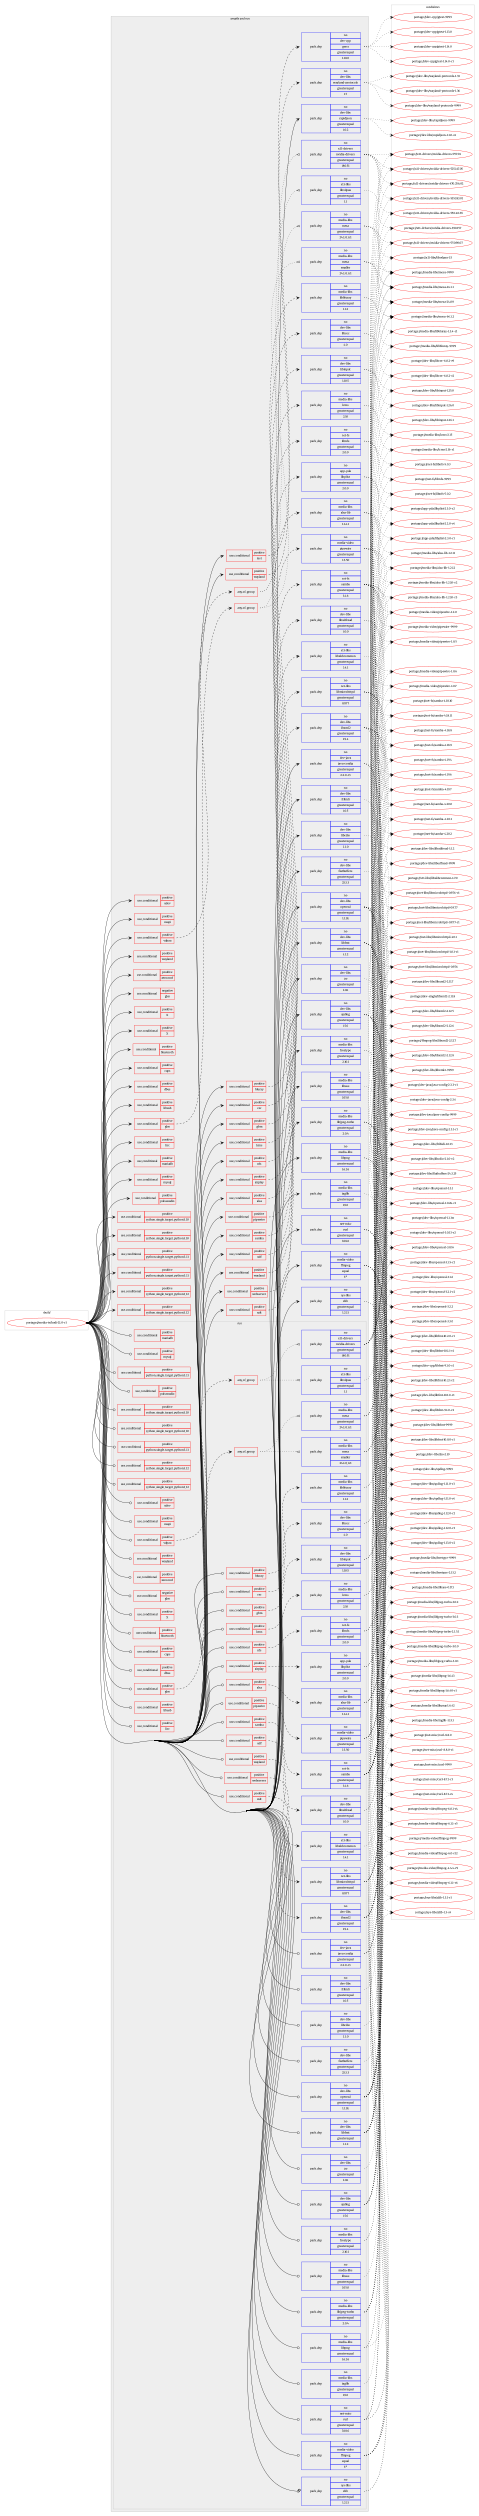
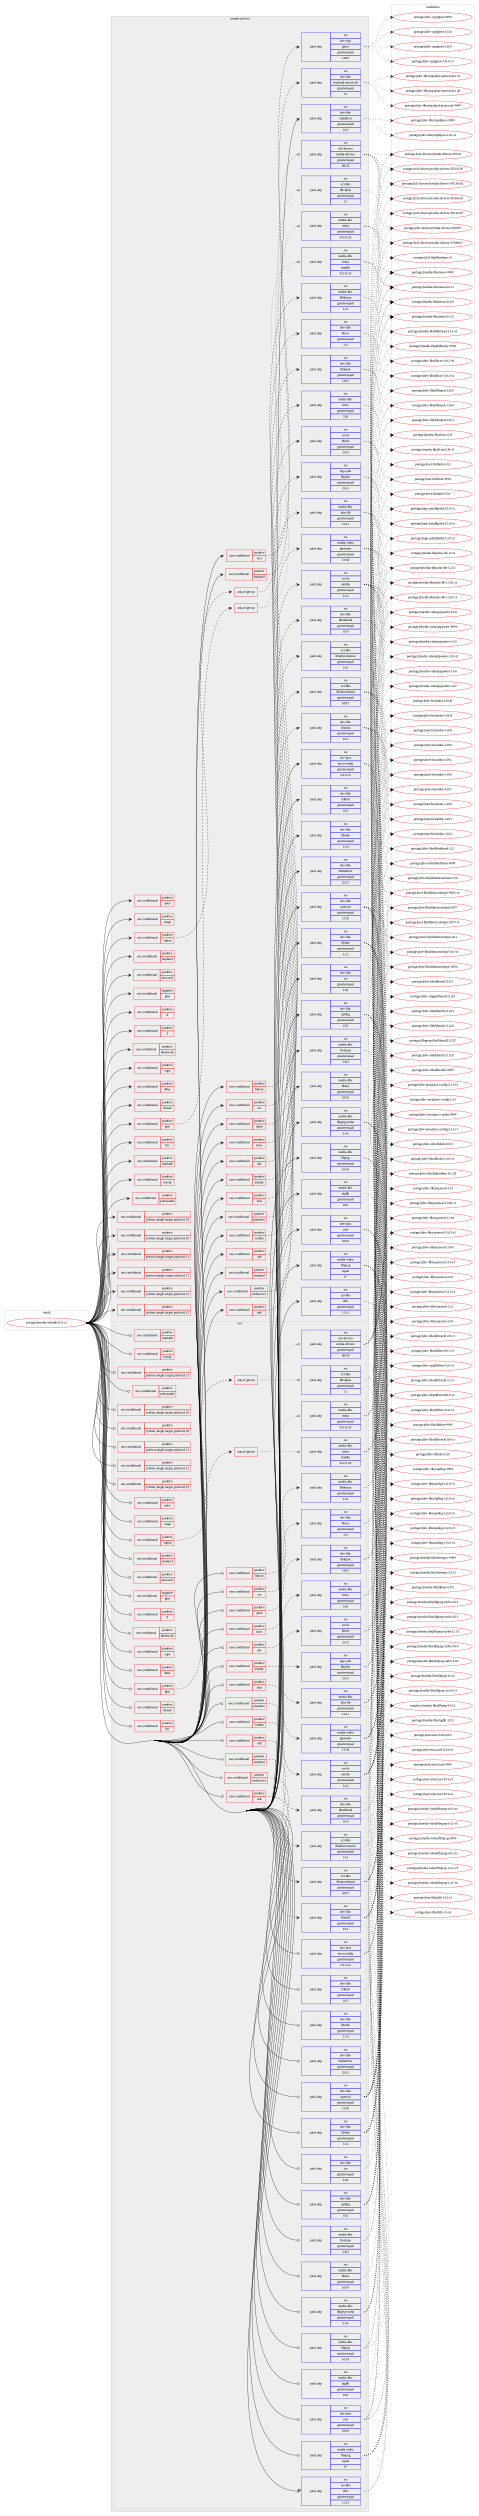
(433, 317) -> (433, 317)
none -> (433, 657)
(433, 1706) -> (433, 1706)
